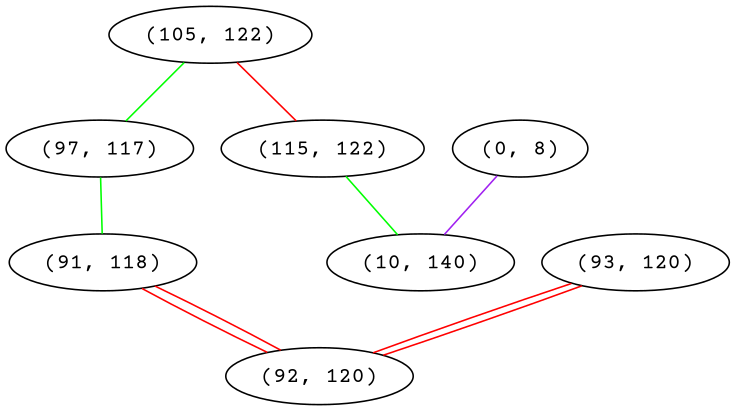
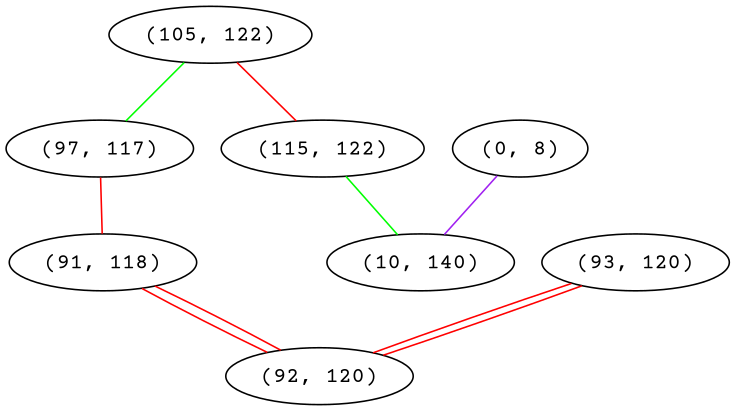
(101, 206) -> (101, 206)
